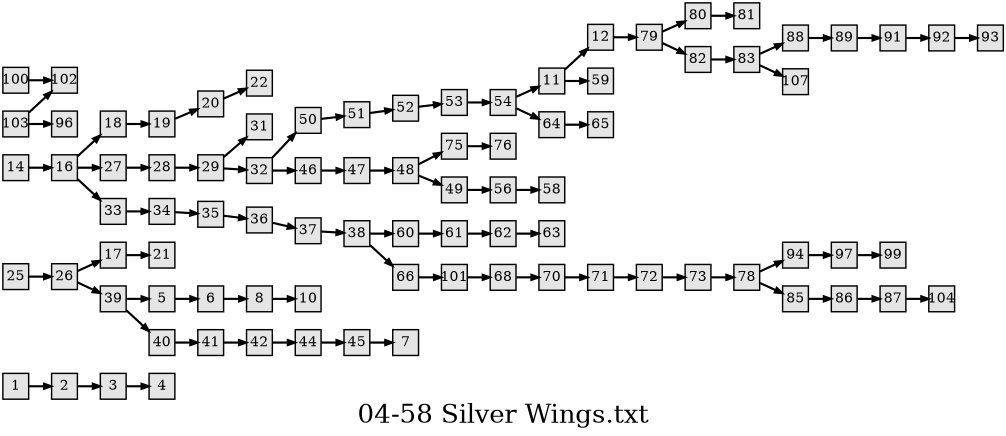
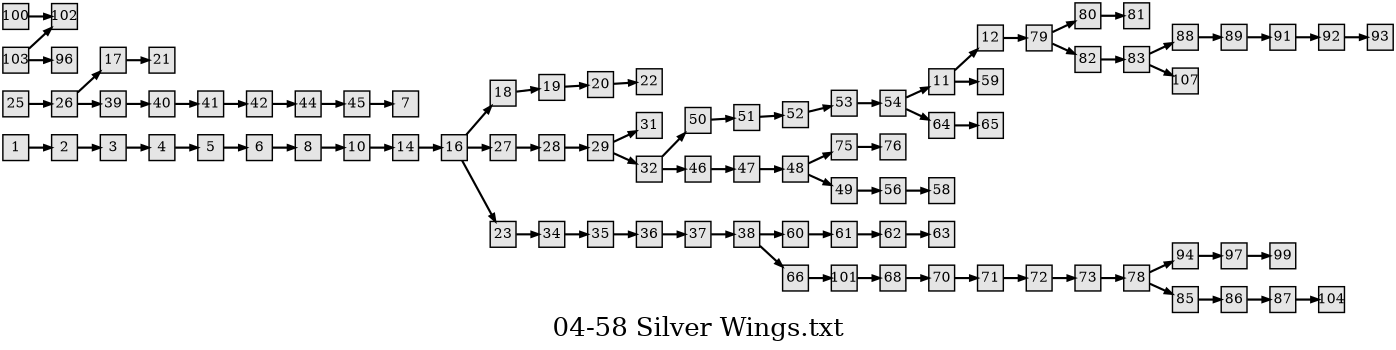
none -> (378, 148)
(113, 211) -> (503, 234)
(134, 299) -> (183, 148)
